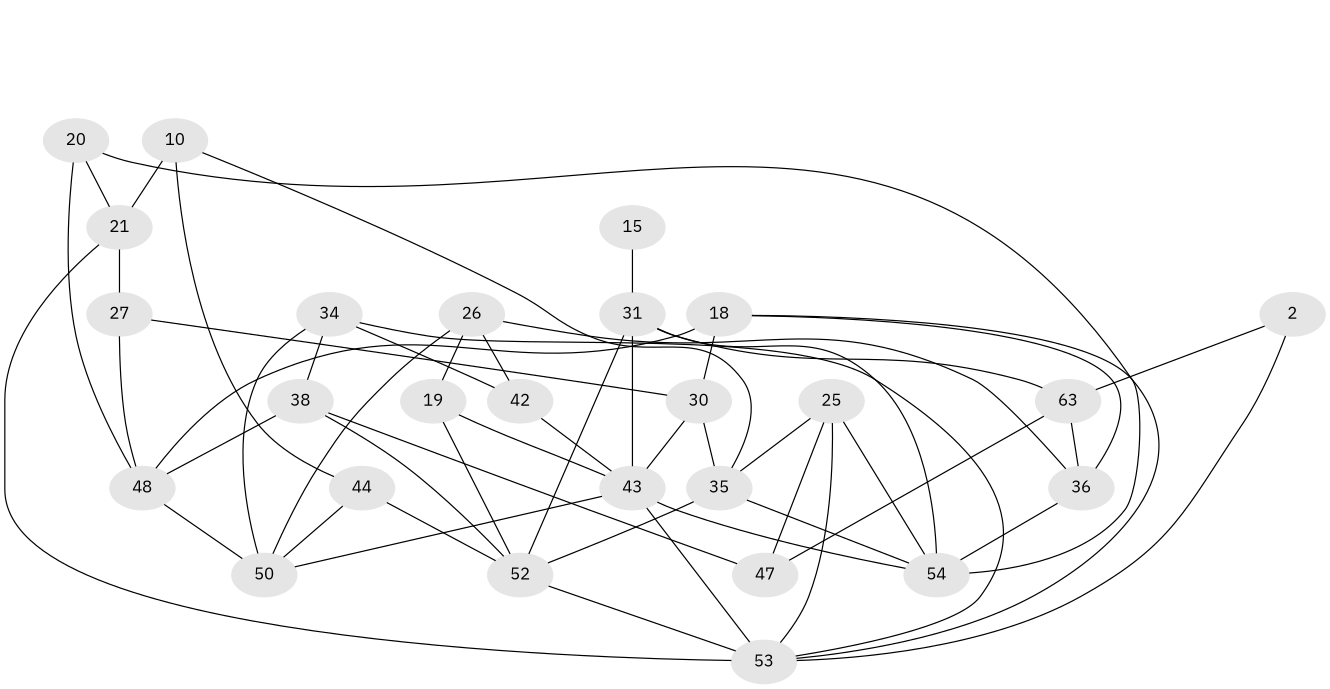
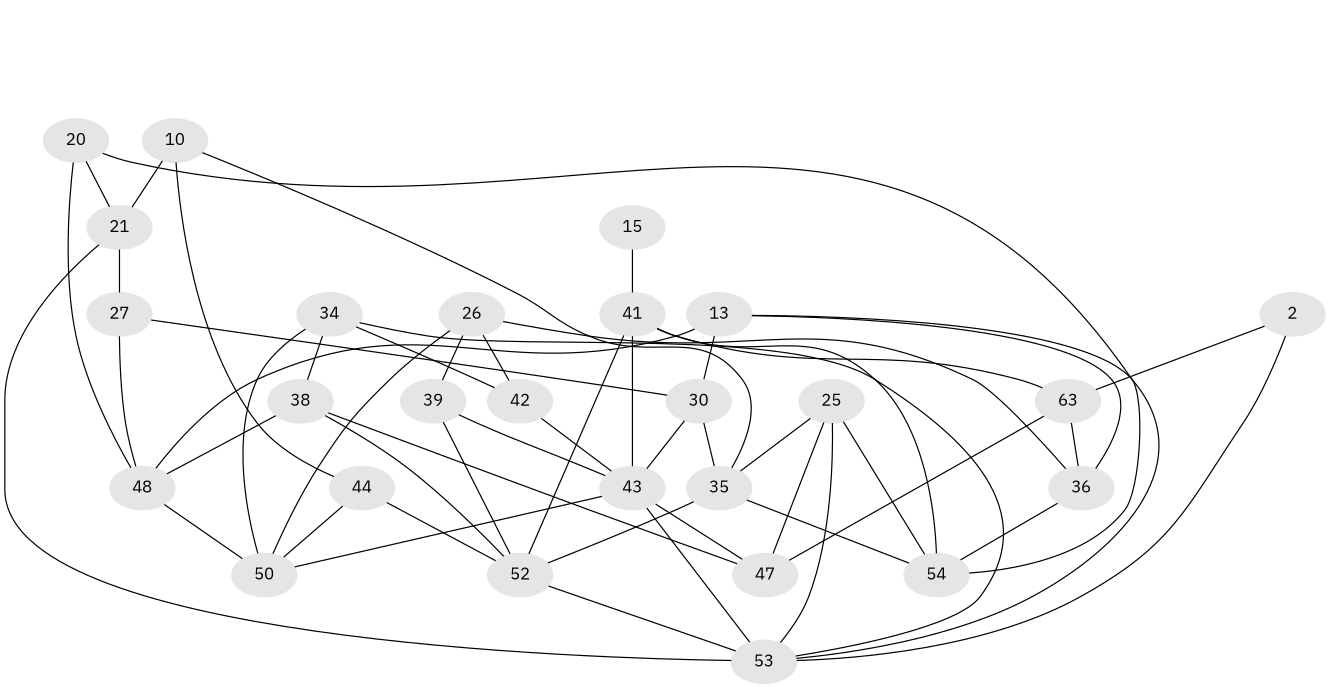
(632, 314) -> (632, 314)
(719, 314) -> (719, 314)
(433, 401) -> (433, 401)
(786, 542) -> (699, 532)
